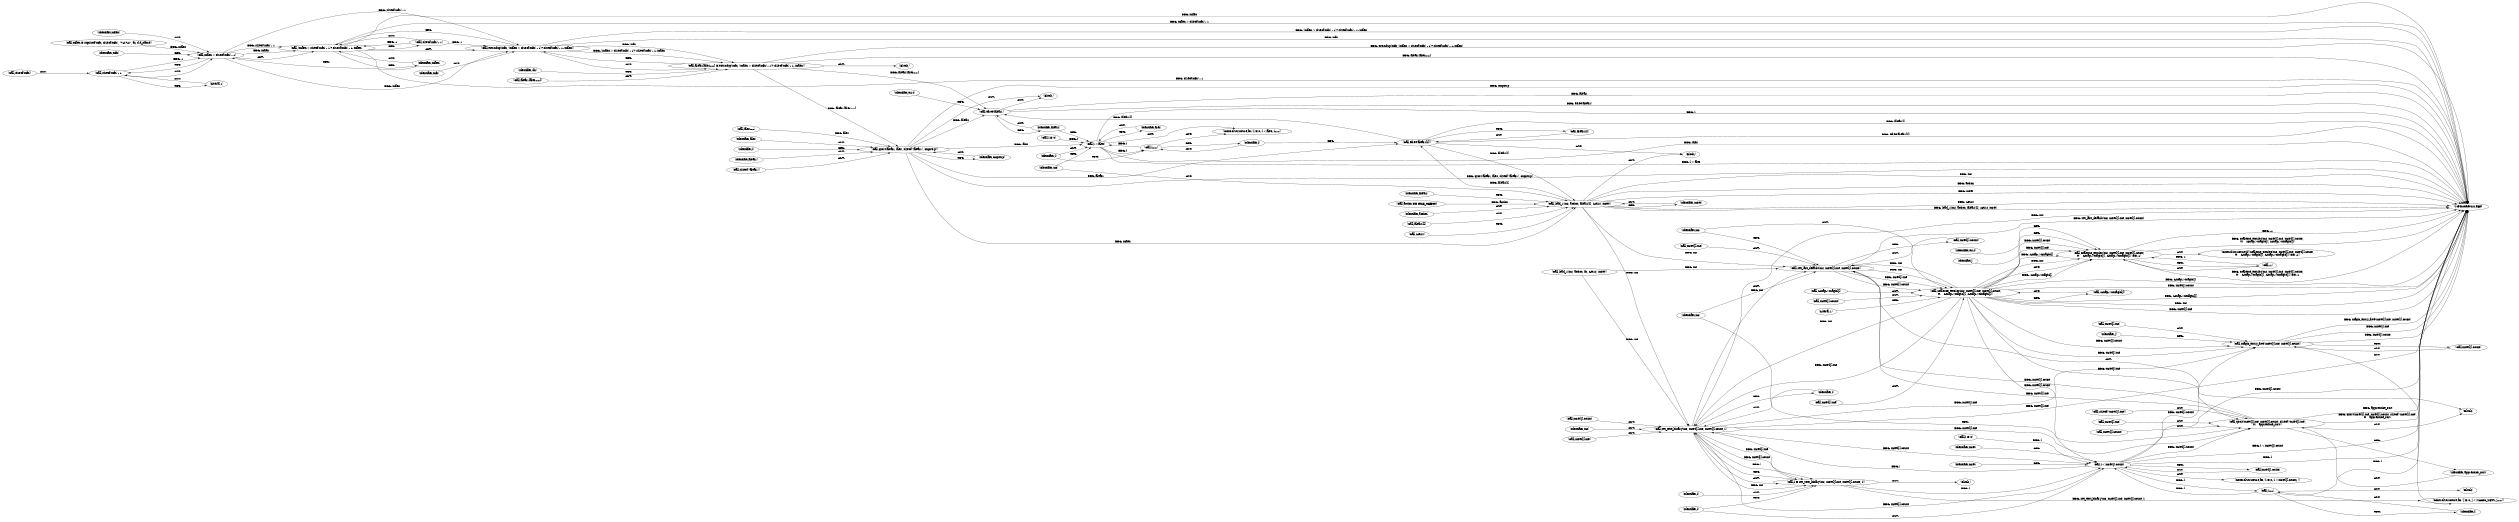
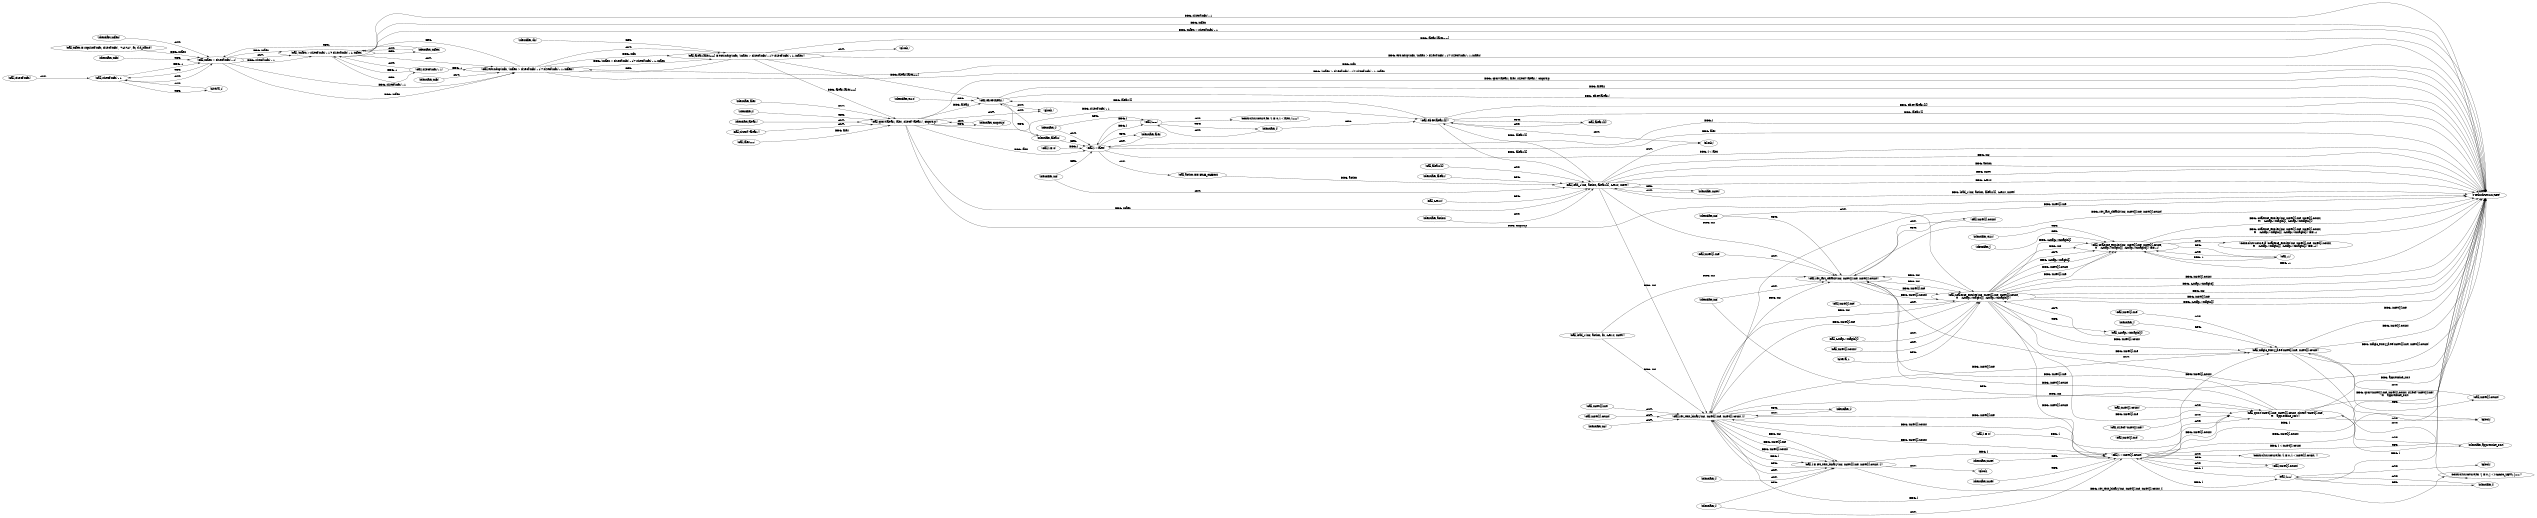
(528, 81) -> none
(1170, 133) -> (1131, 169)
(1096, 176) -> (1096, 109)
